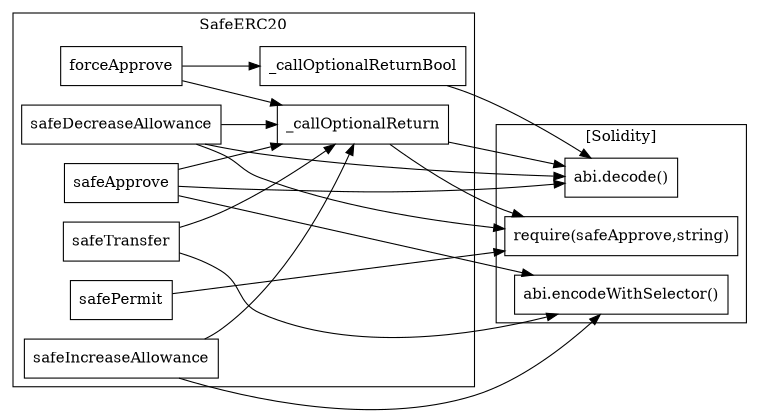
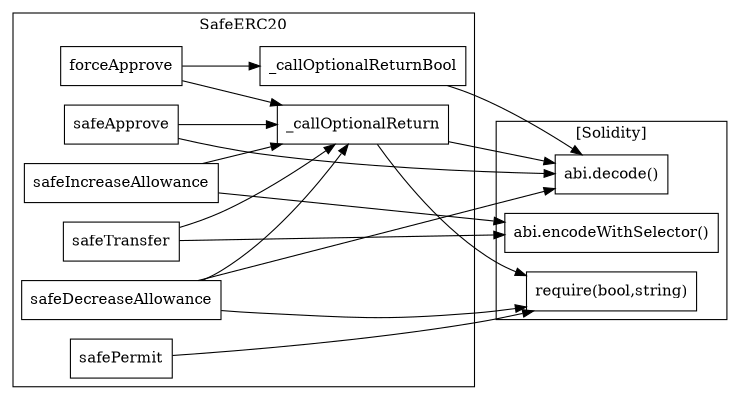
(350, 234) -> none
(621, 236) -> (612, 291)
